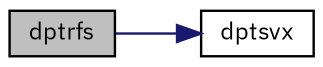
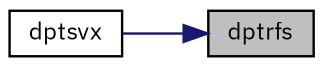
(146, 34) -> (153, 34)
